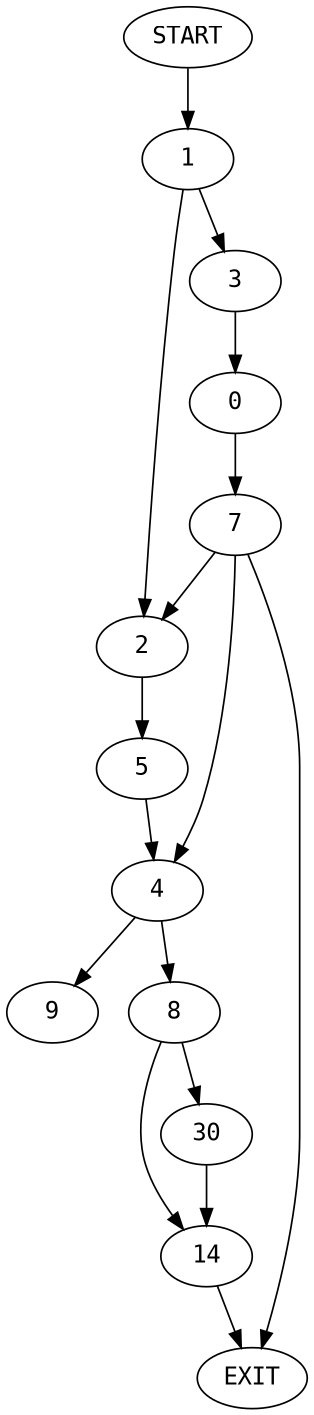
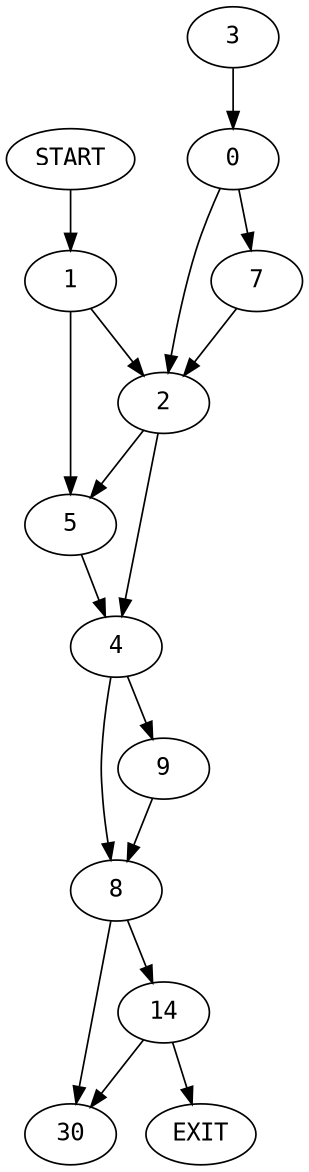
(208, 212) -> (71, 394)
none -> (190, 270)
(223, 704) -> (142, 516)
none -> (143, 822)
(300, 941) -> none
(207, 1187) -> (122, 1067)
